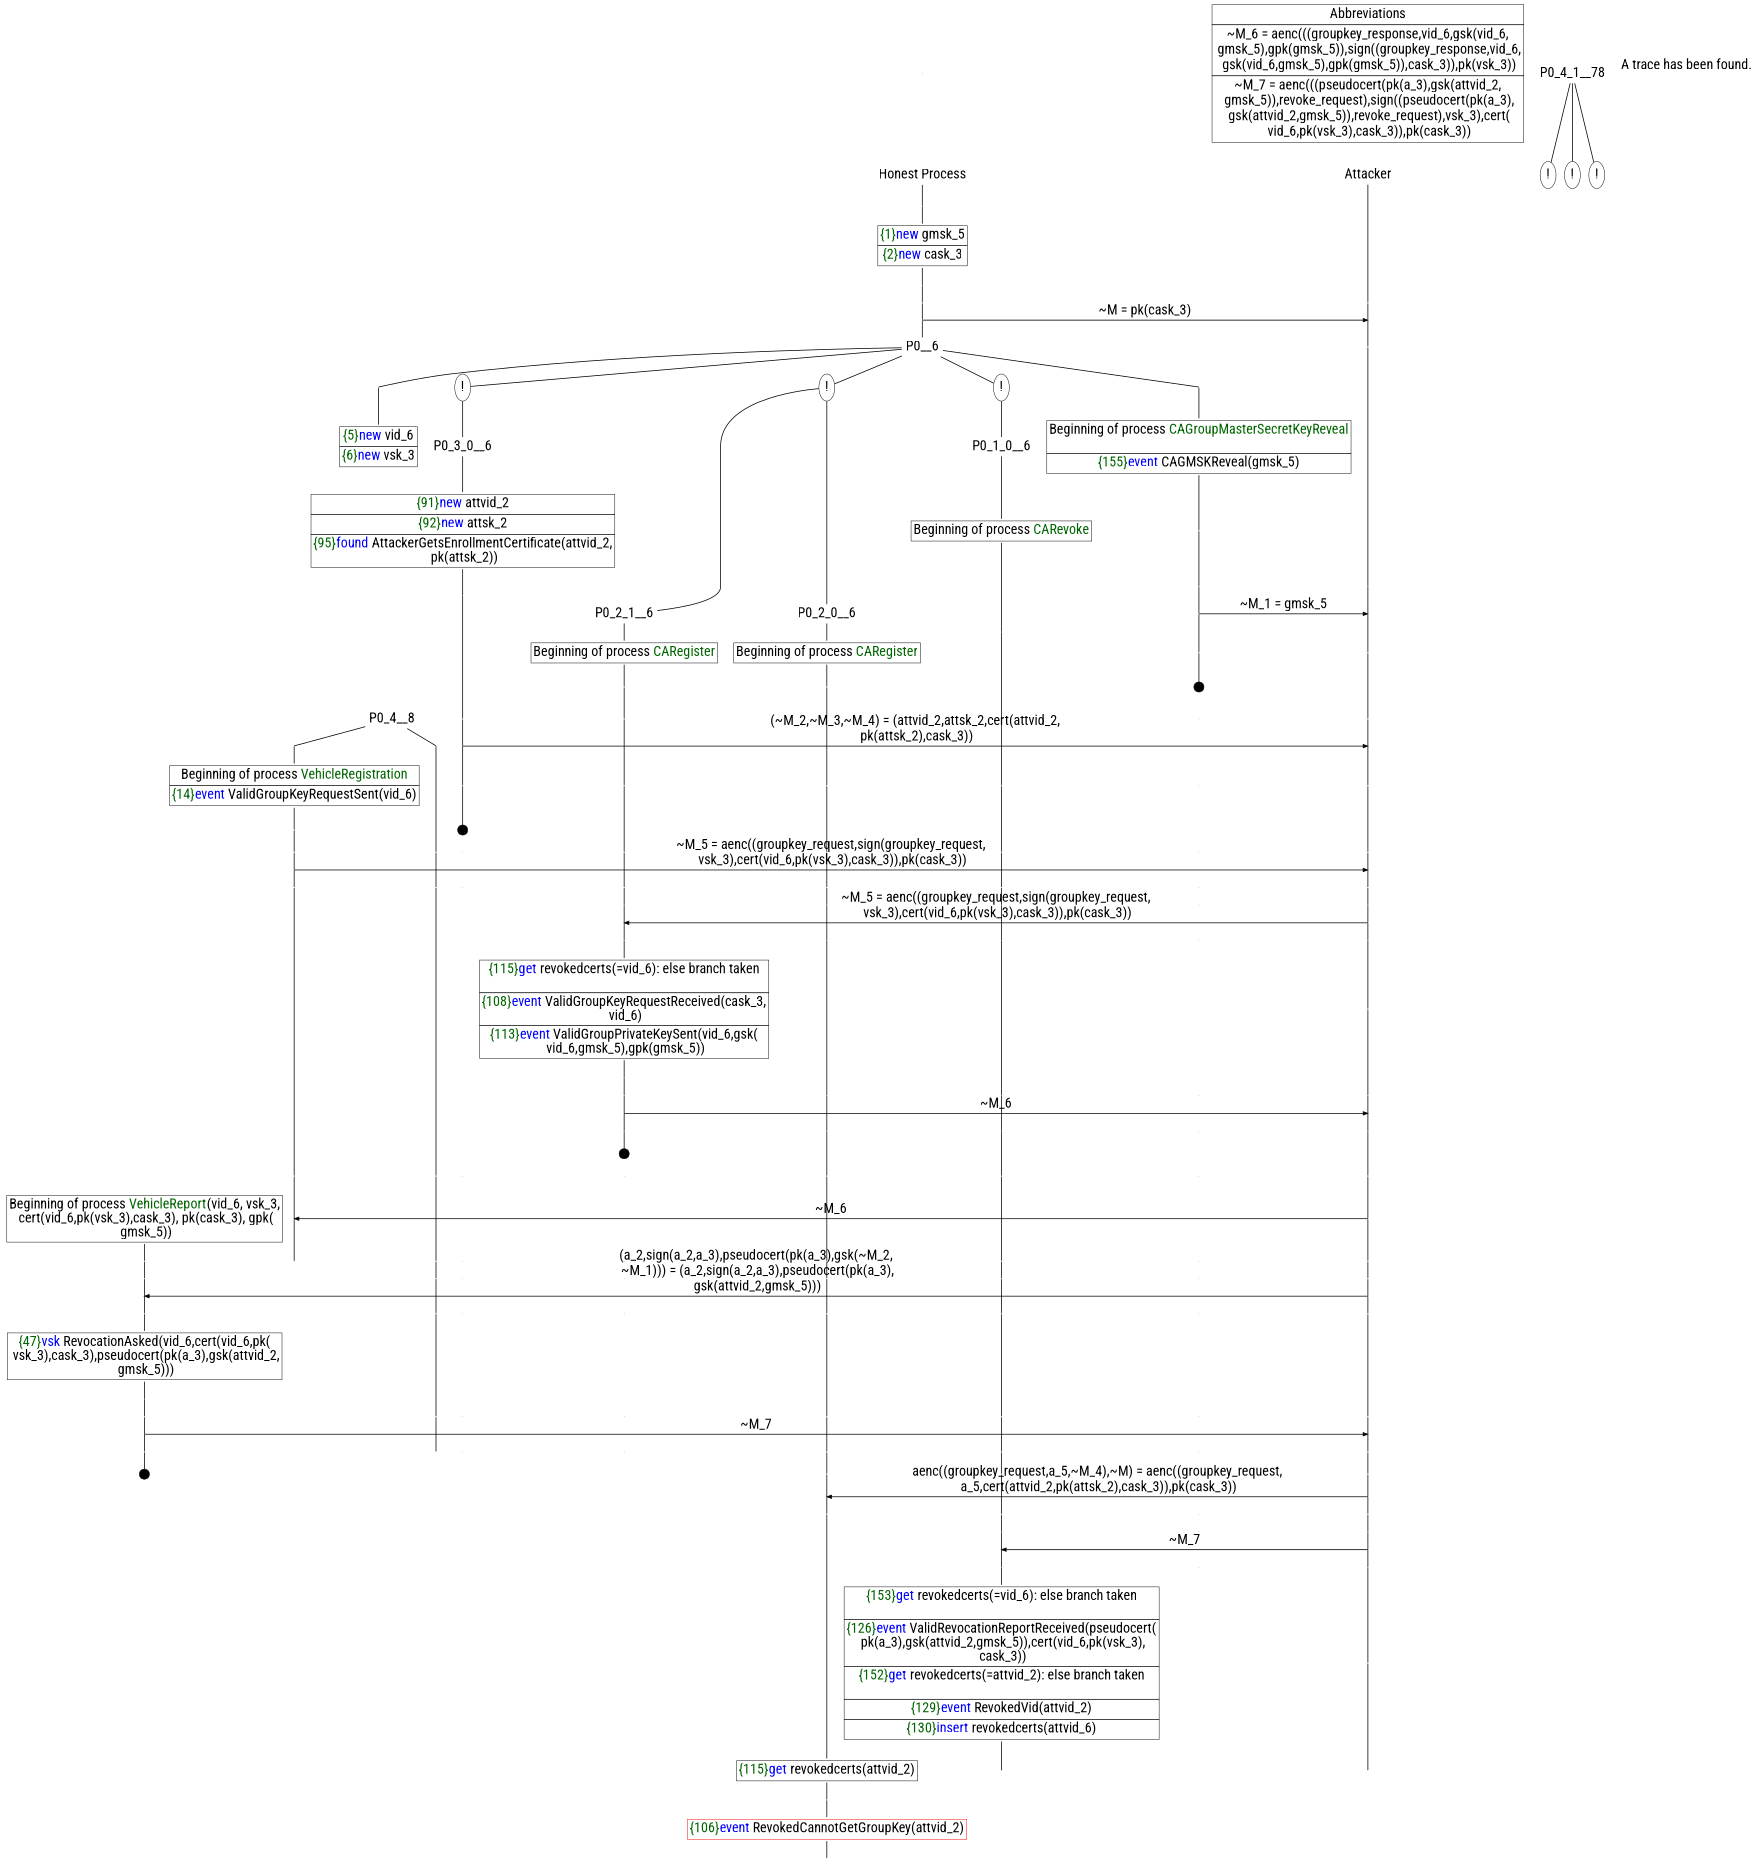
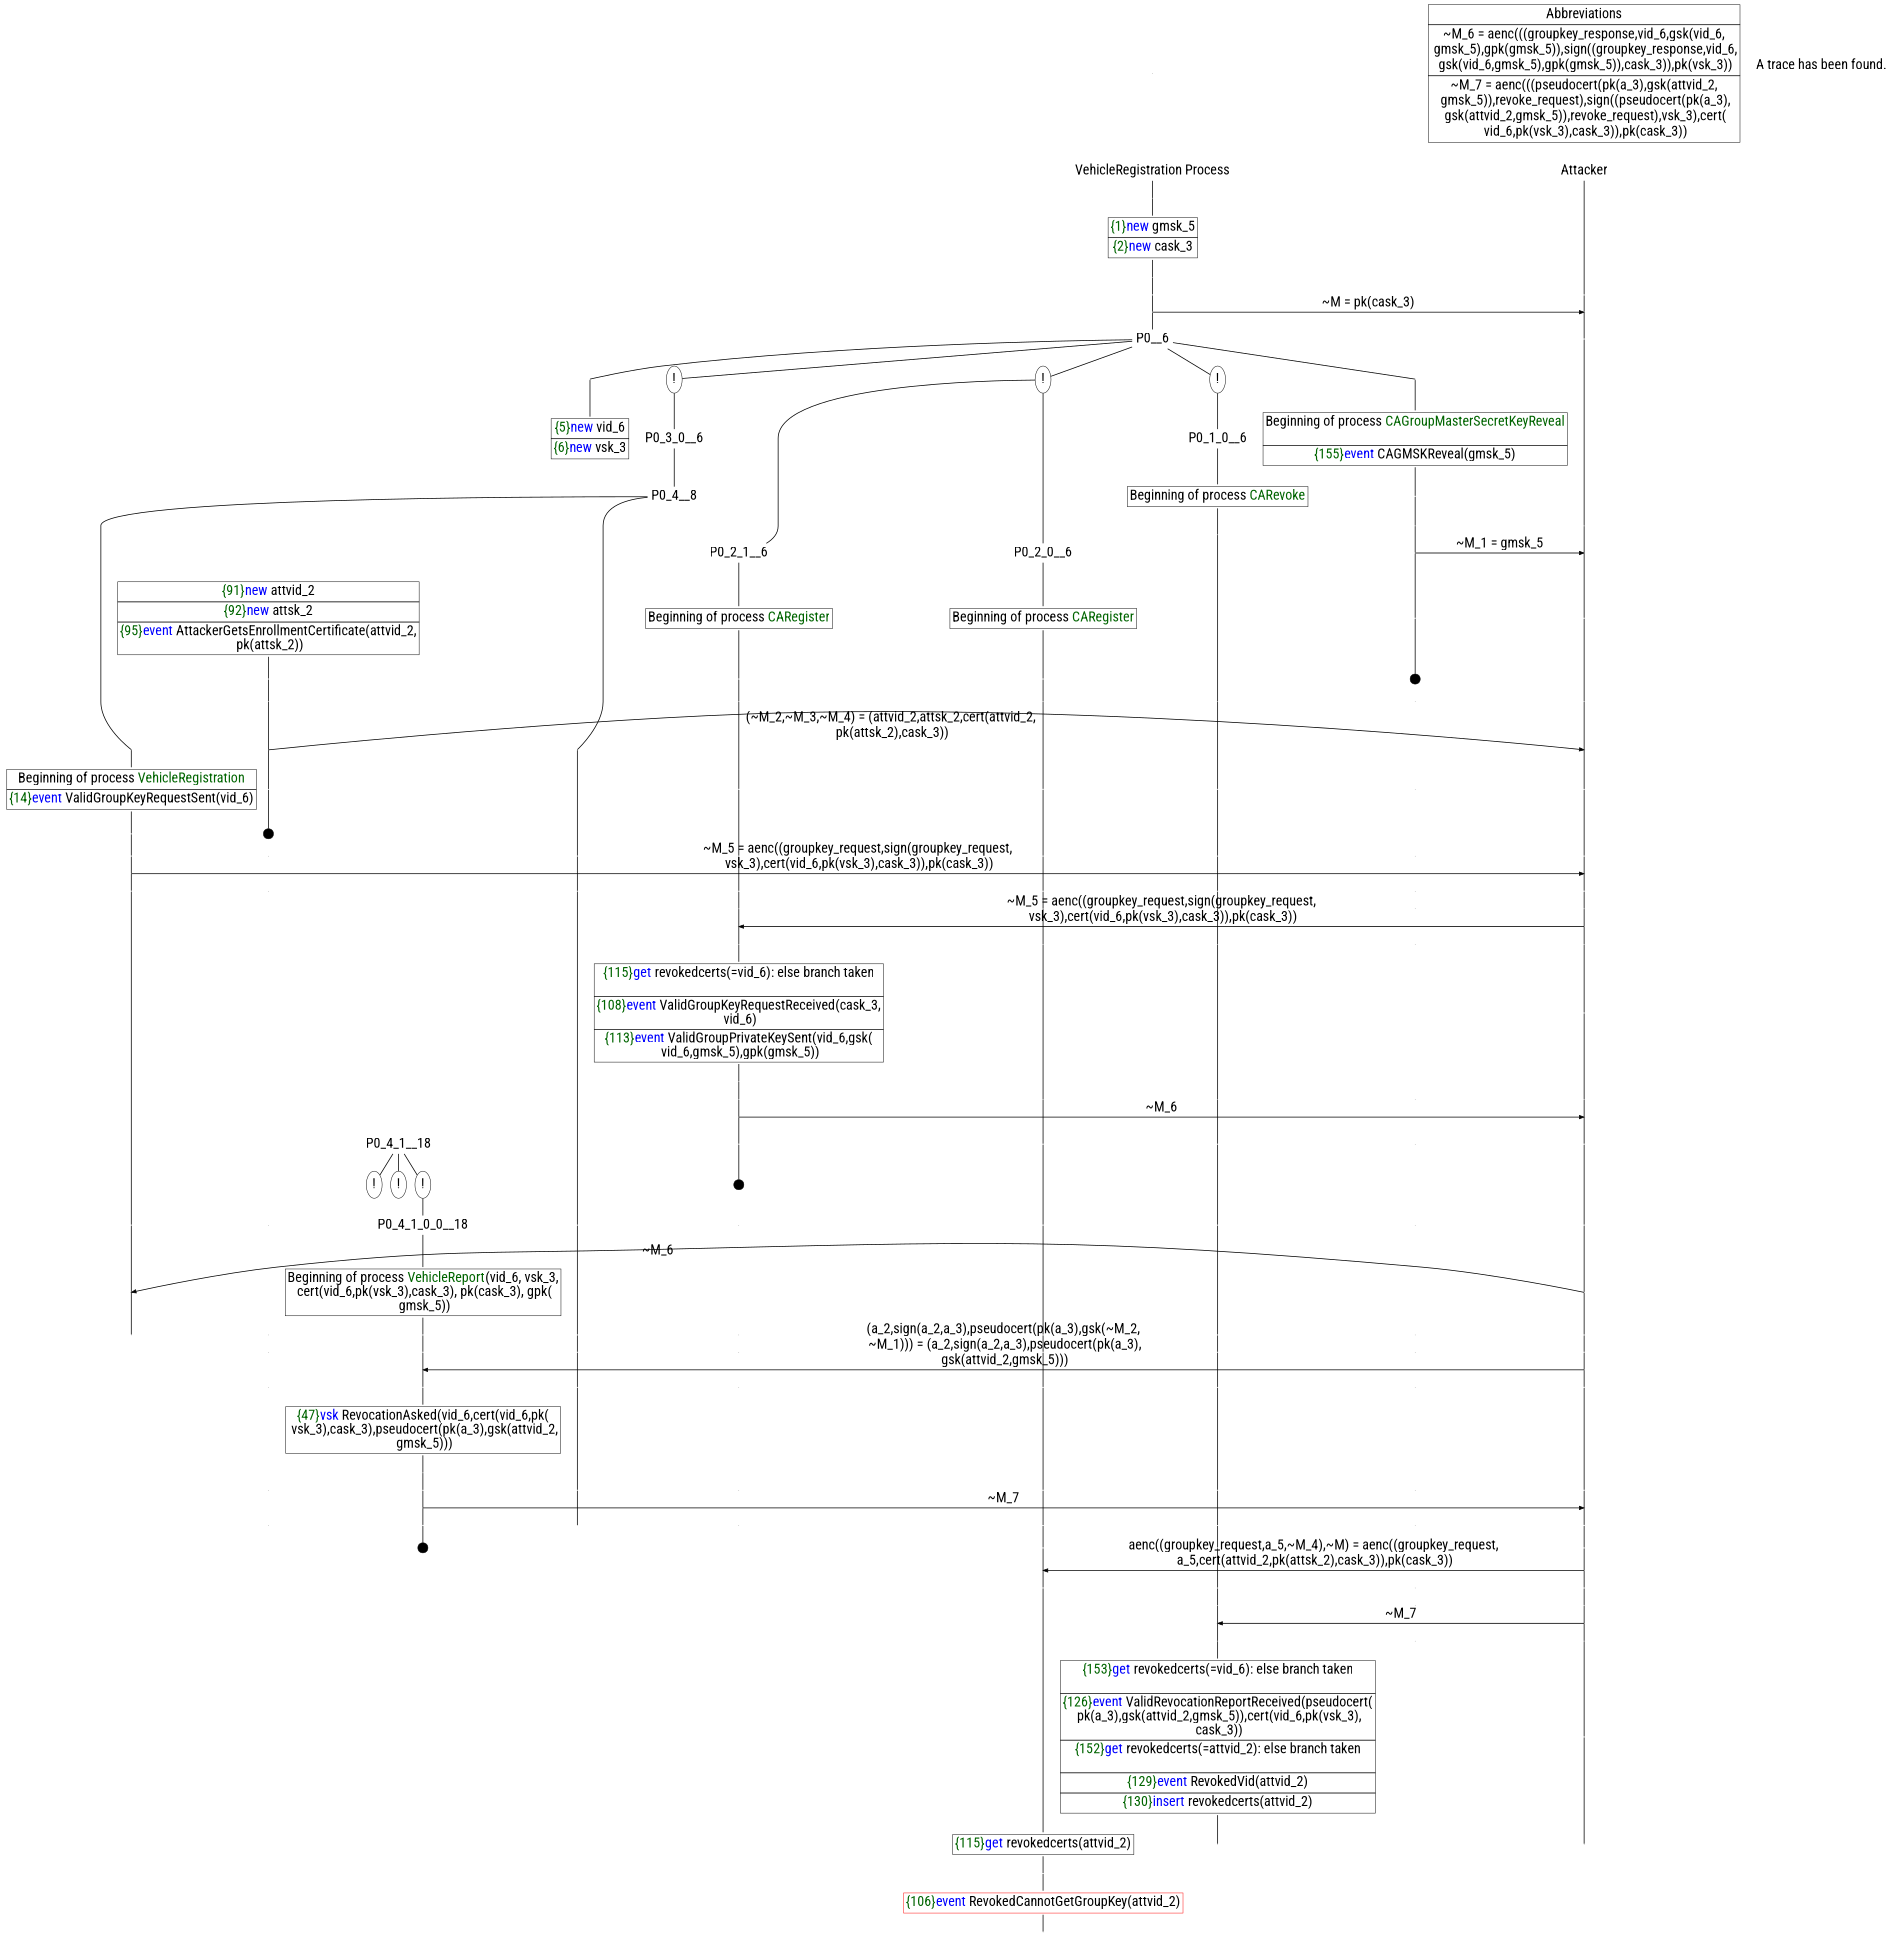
(1572, 73) -> (399, 1144)
(922, 175) -> (1153, 171)
(463, 474) -> (674, 468)
(352, 543) -> (158, 631)
none -> (423, 1225)
(1034, 1728) -> (1250, 1802)
